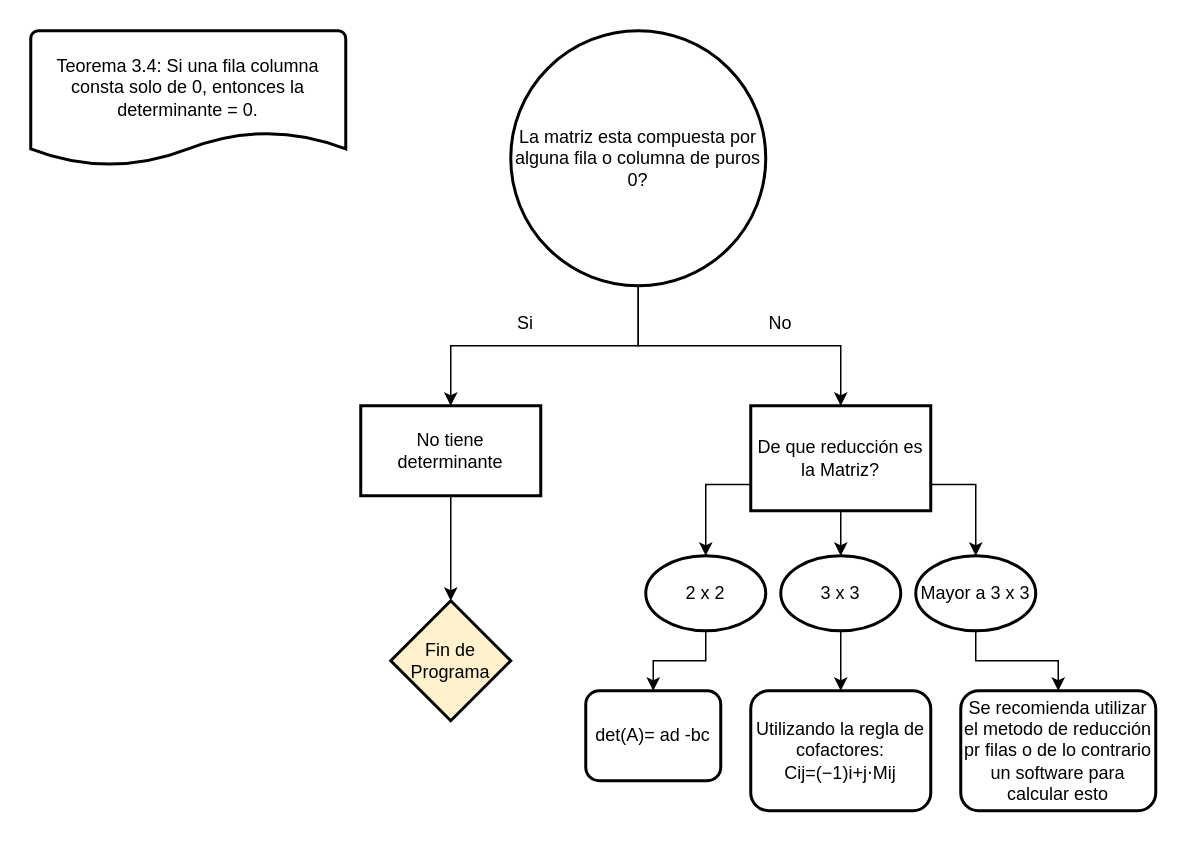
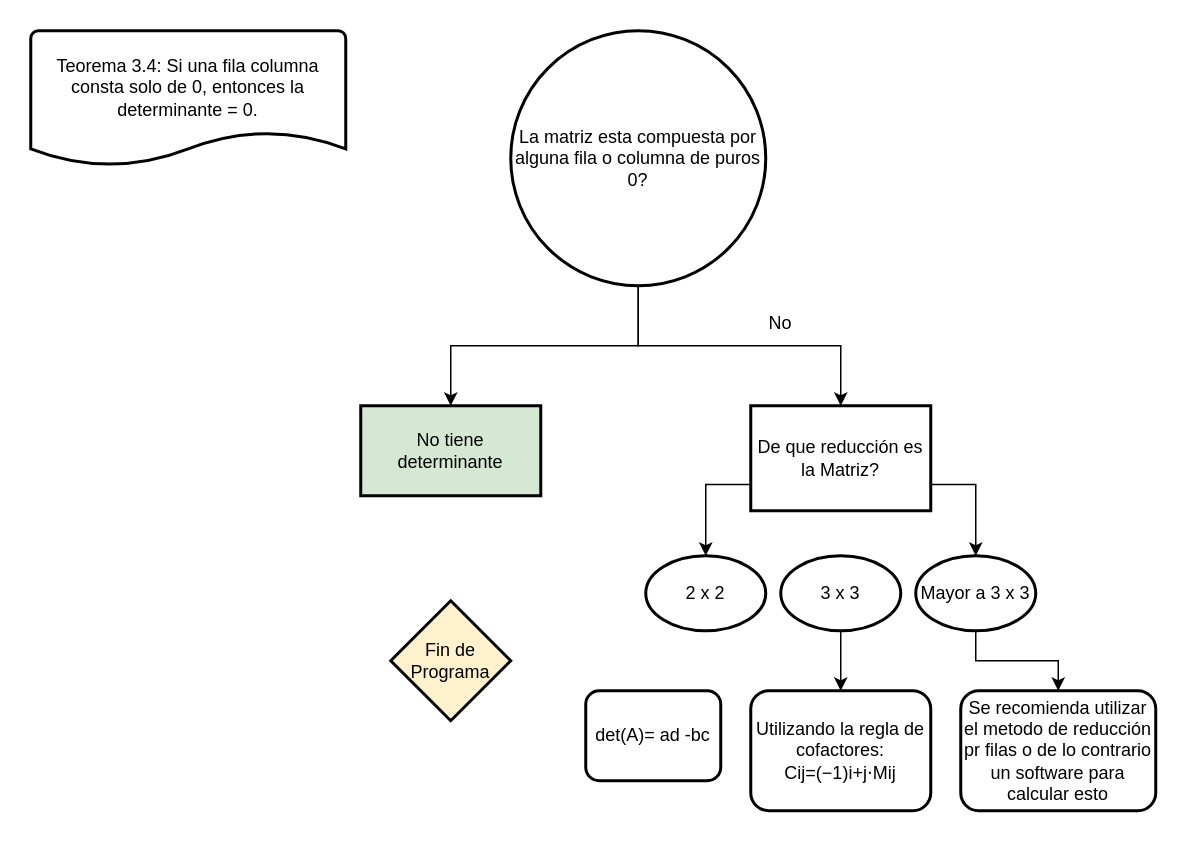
(526, 323) -> none
(451, 451) -> (451, 451)
(841, 539) -> none
(451, 543) -> none
(685, 661) -> none
